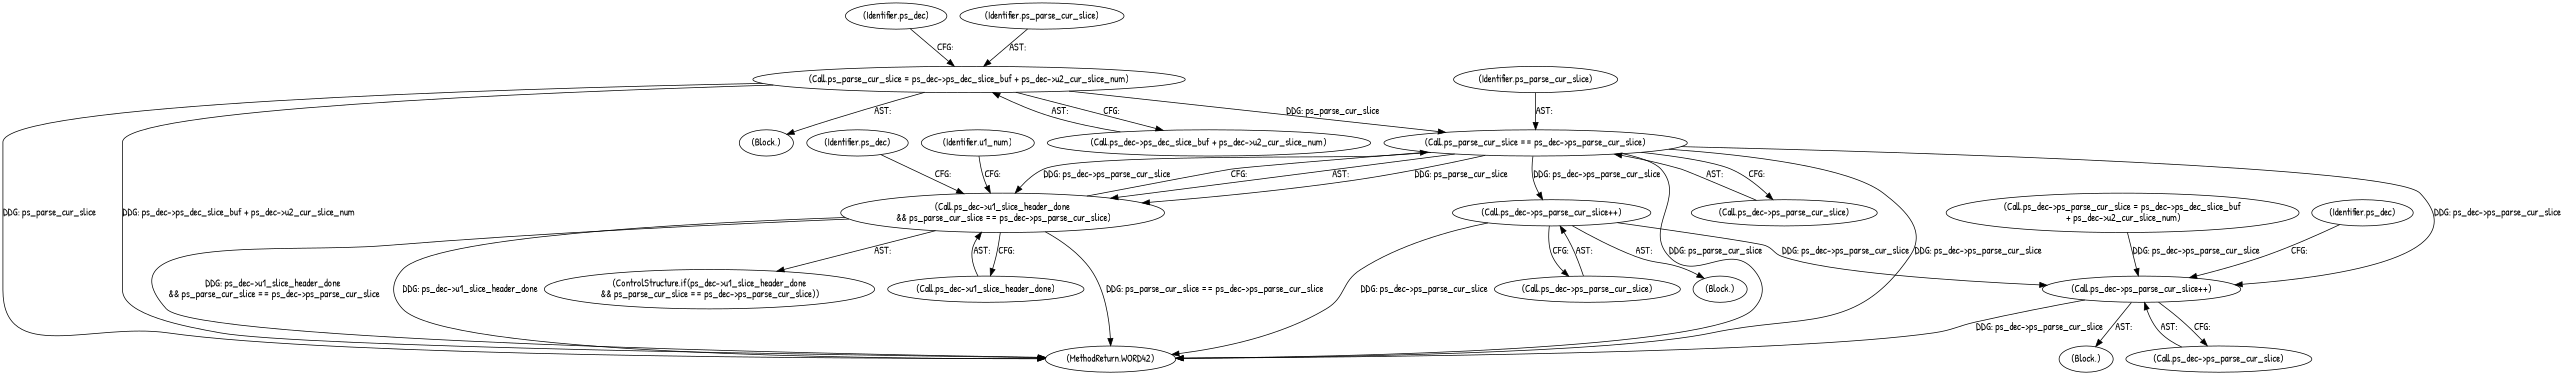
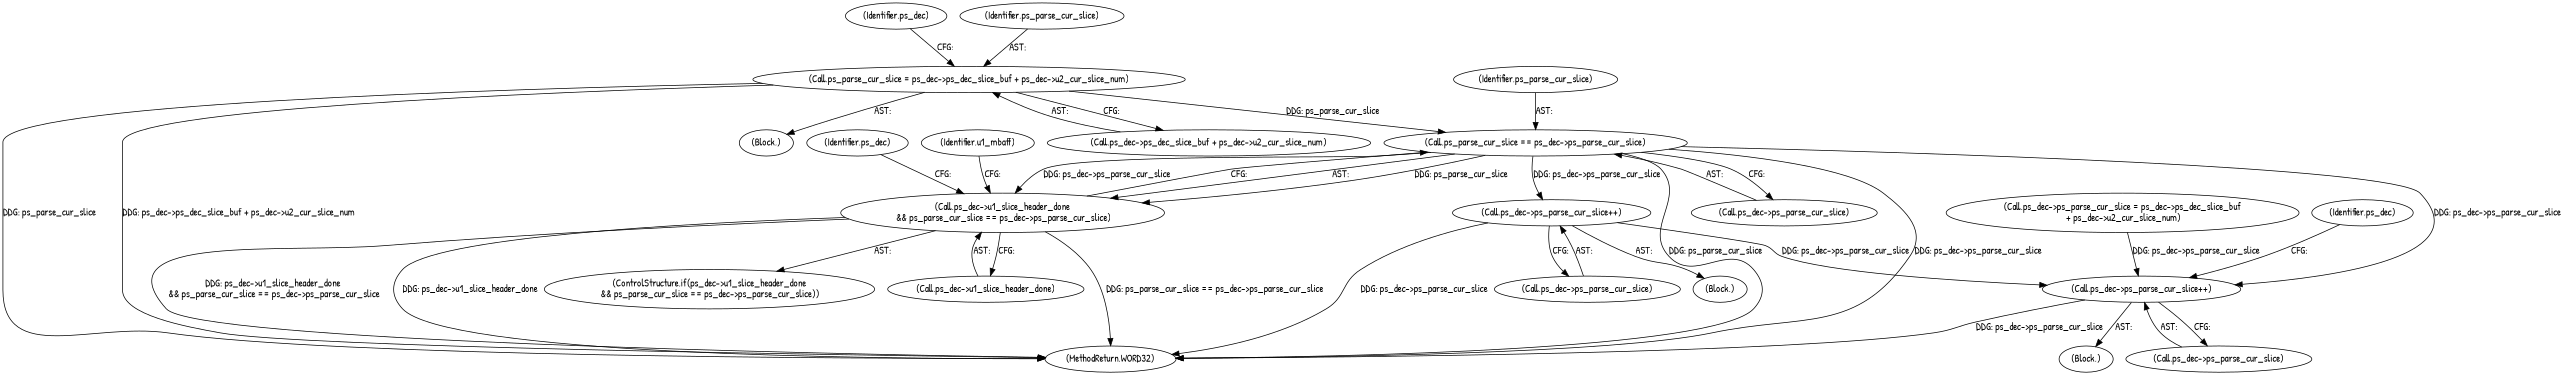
(978, 143) -> (978, 143)
(1111, 359) -> (1111, 359)
